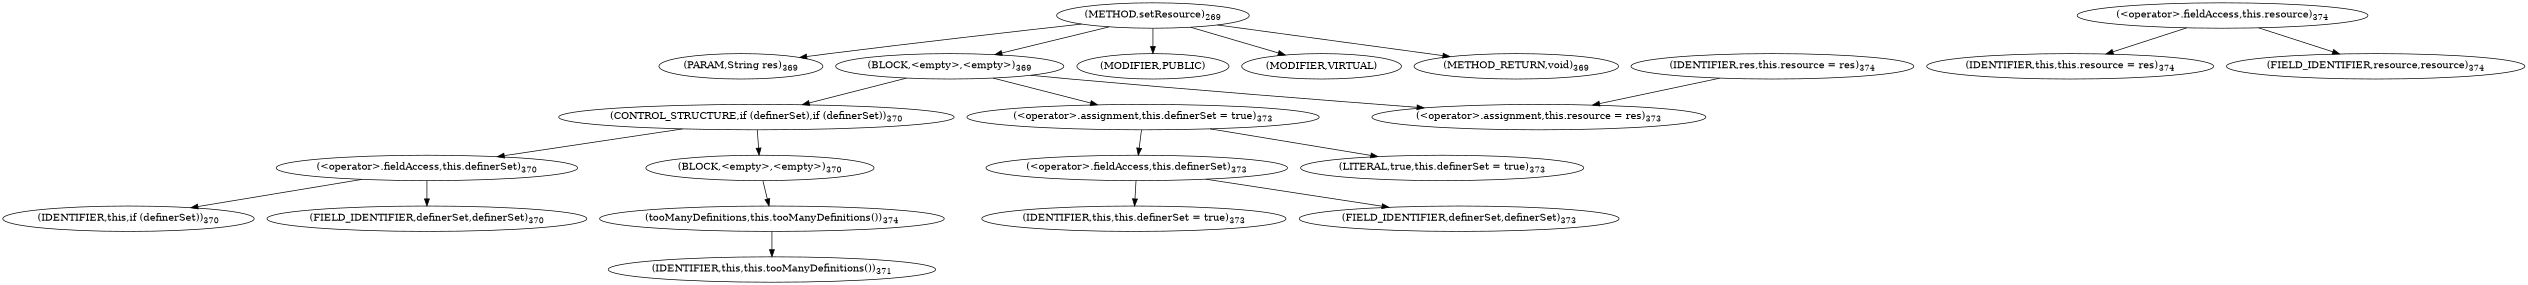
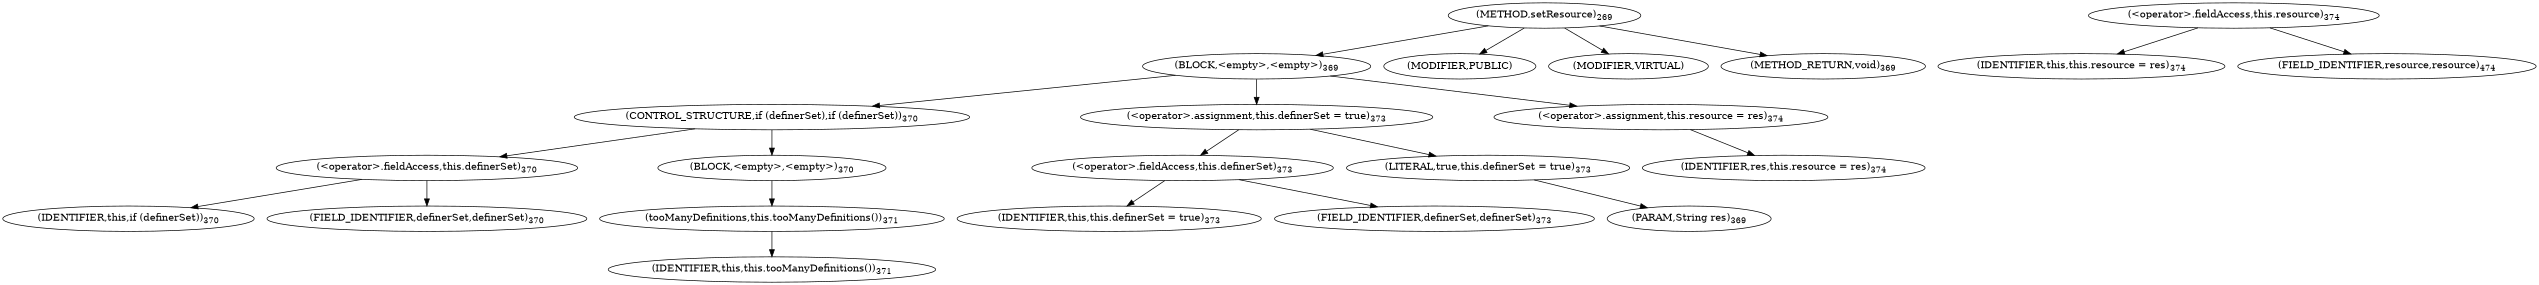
(944, 40) -> (1587, 193)
(2477, 65) -> (2488, 65)
(1660, 91) -> (1719, 141)
(1654, 116) -> (1776, 116)
(891, 218) -> (891, 218)
